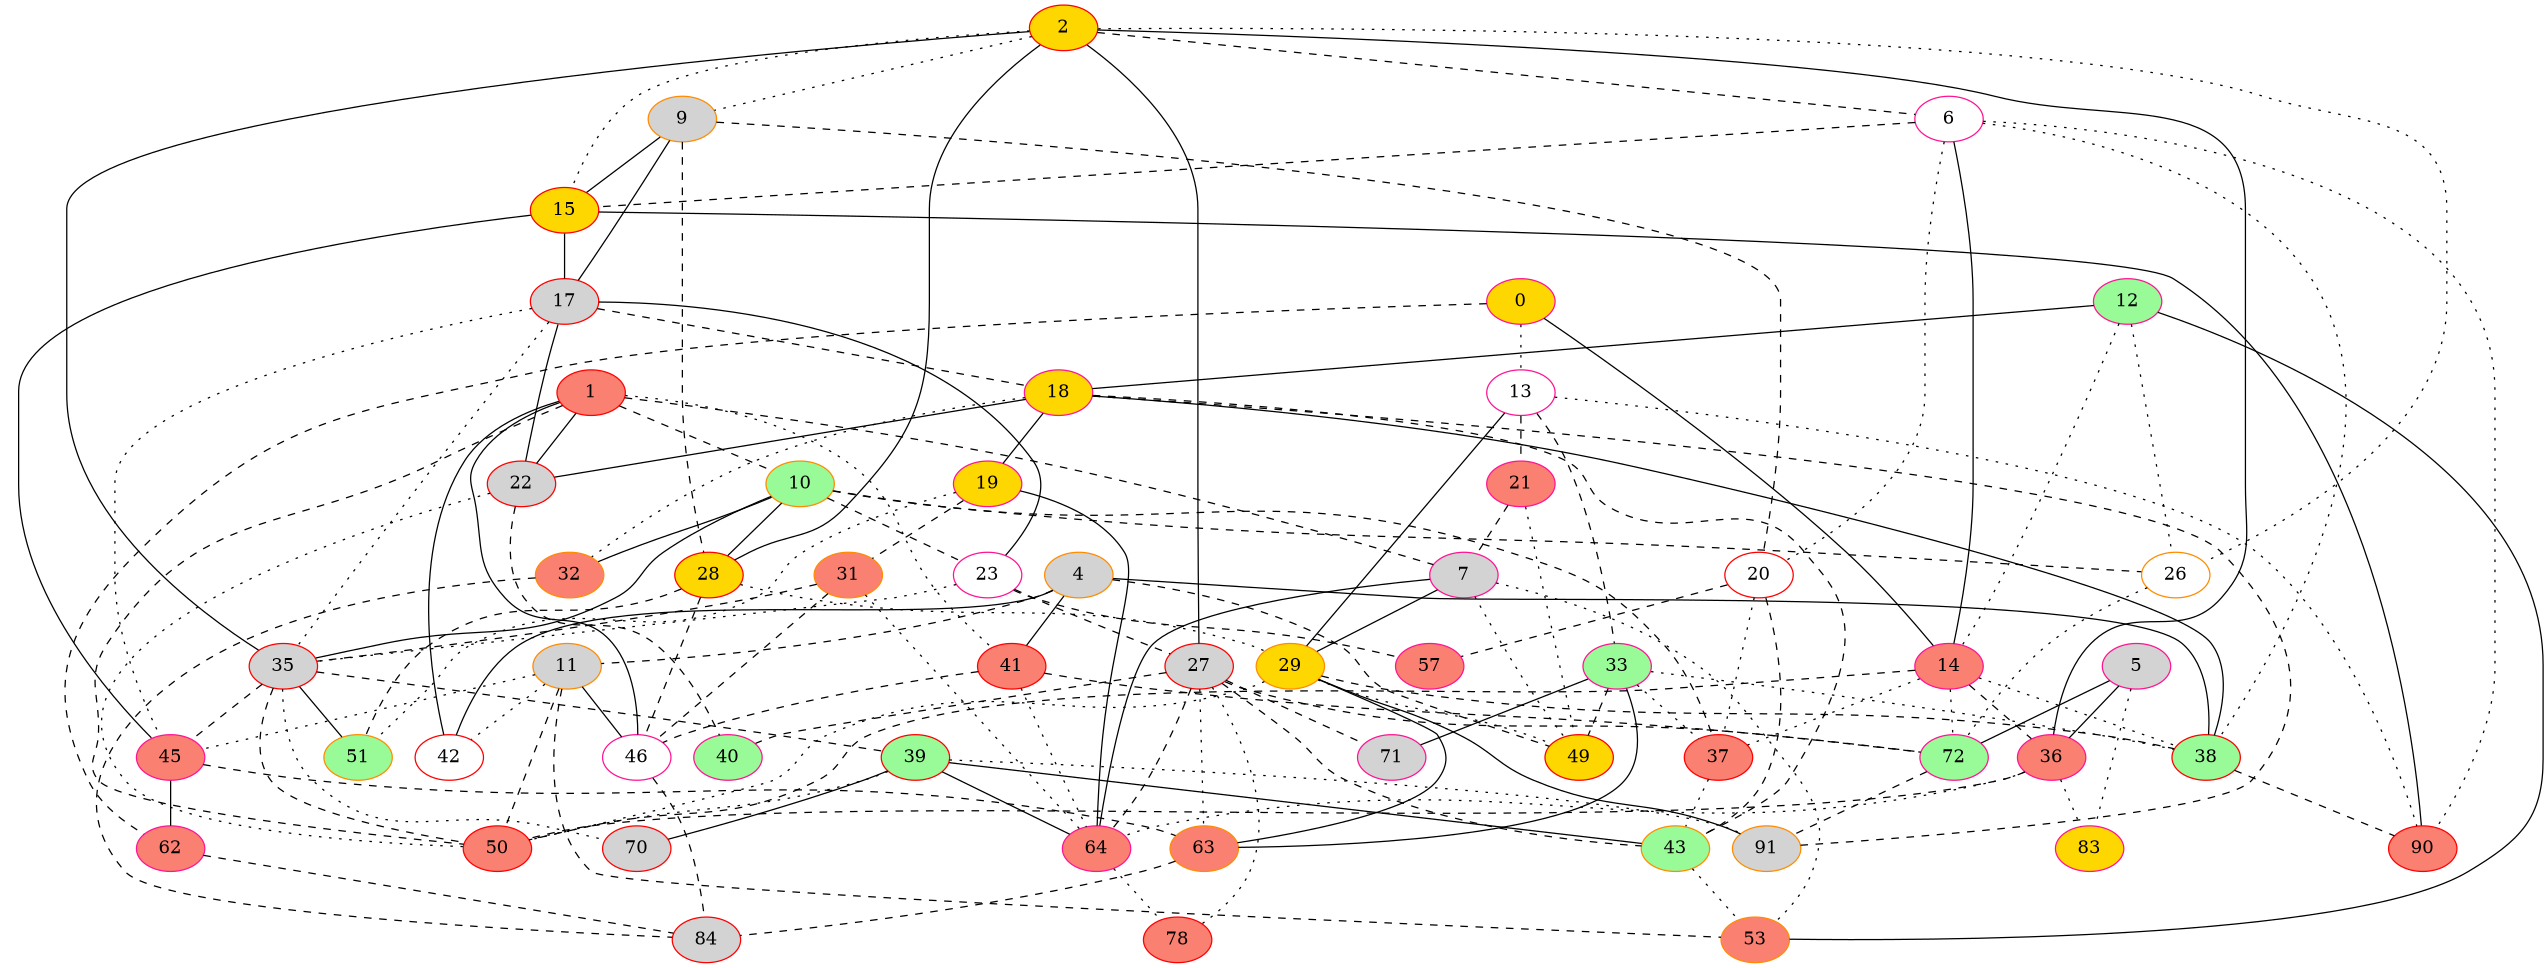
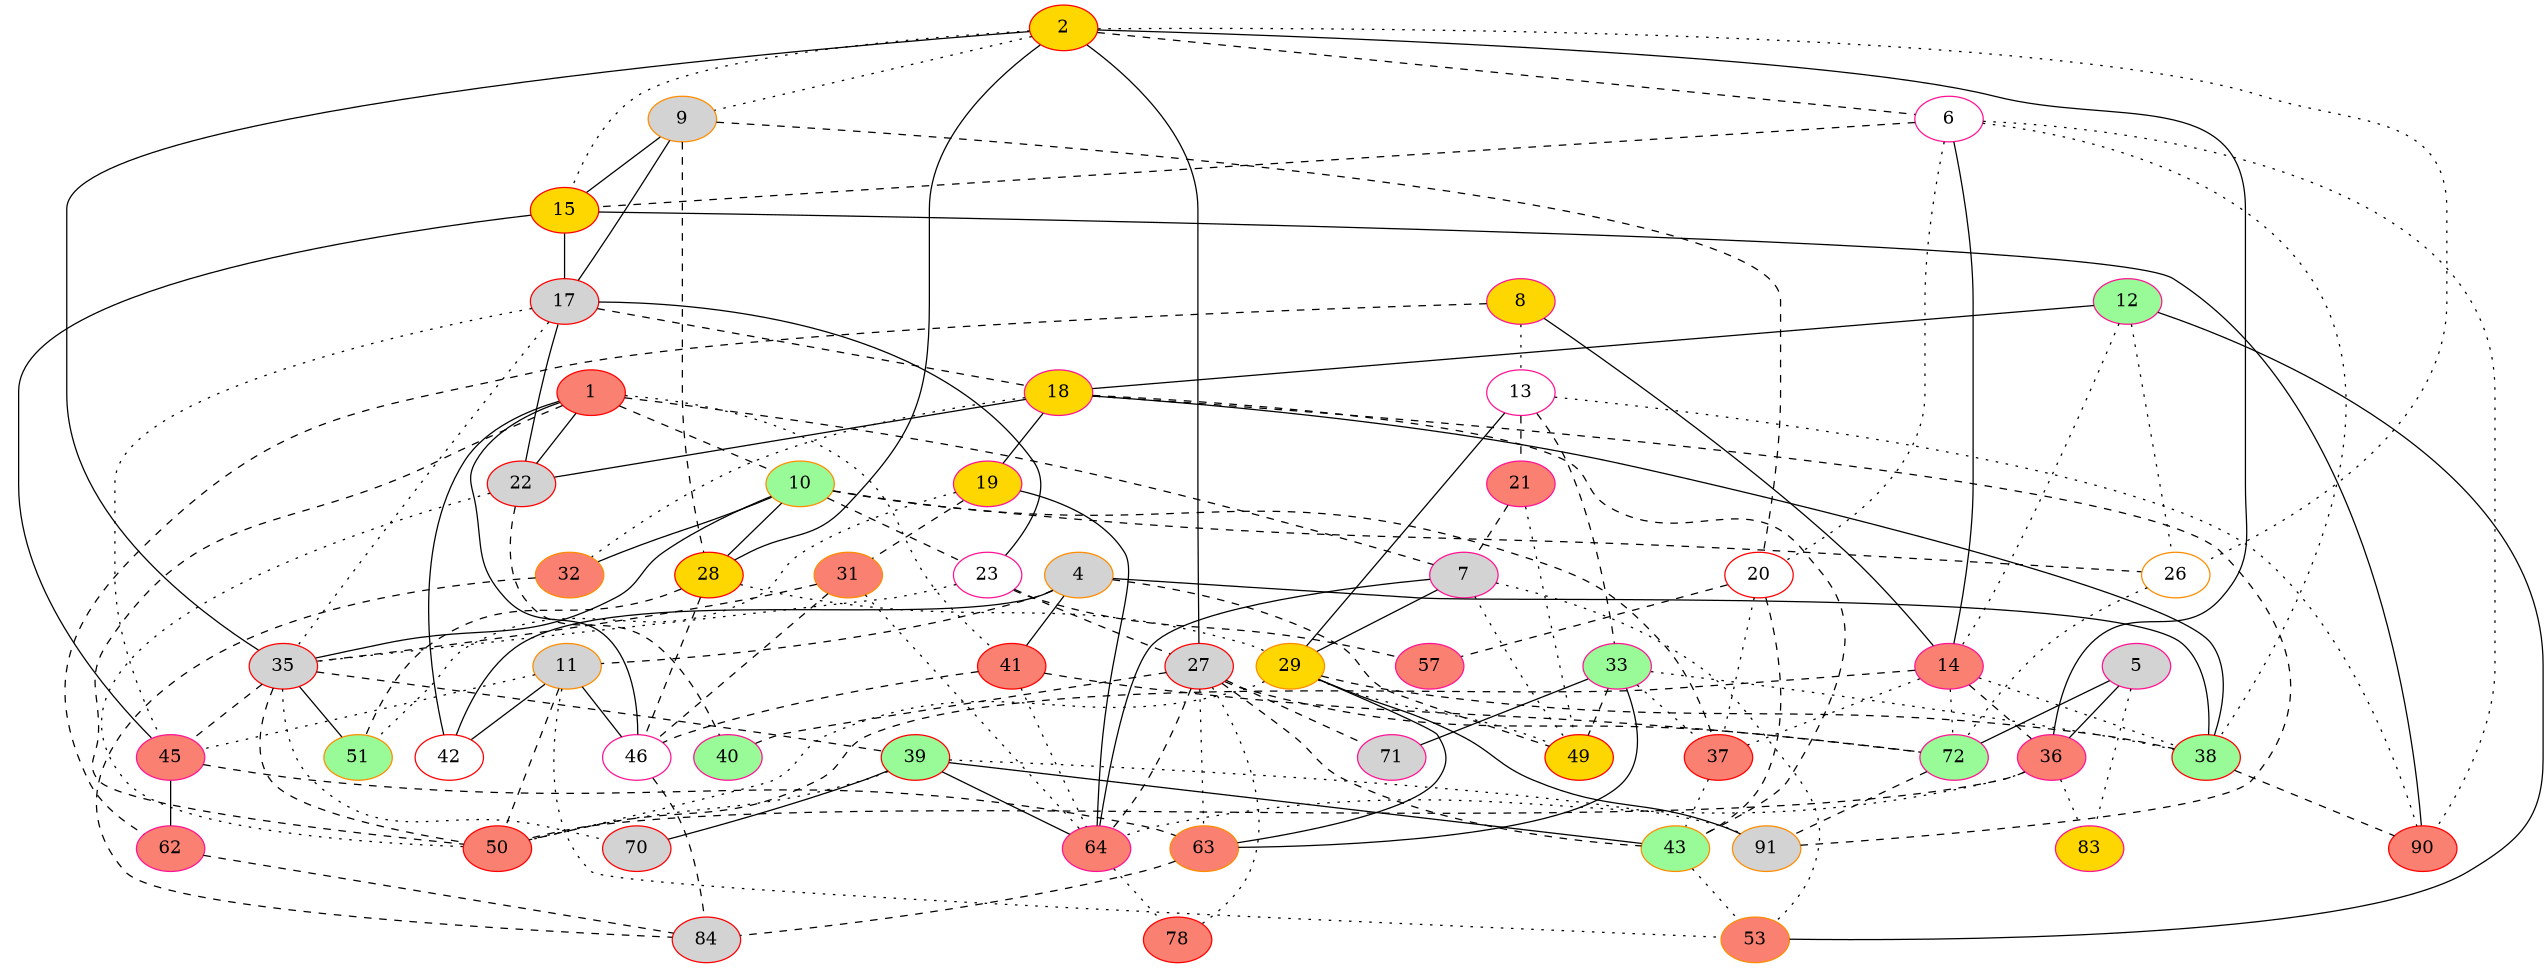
(1521, 301) -> (1521, 301)
(508, 712) -> (508, 712)
(1059, 907) -> (1059, 907)
